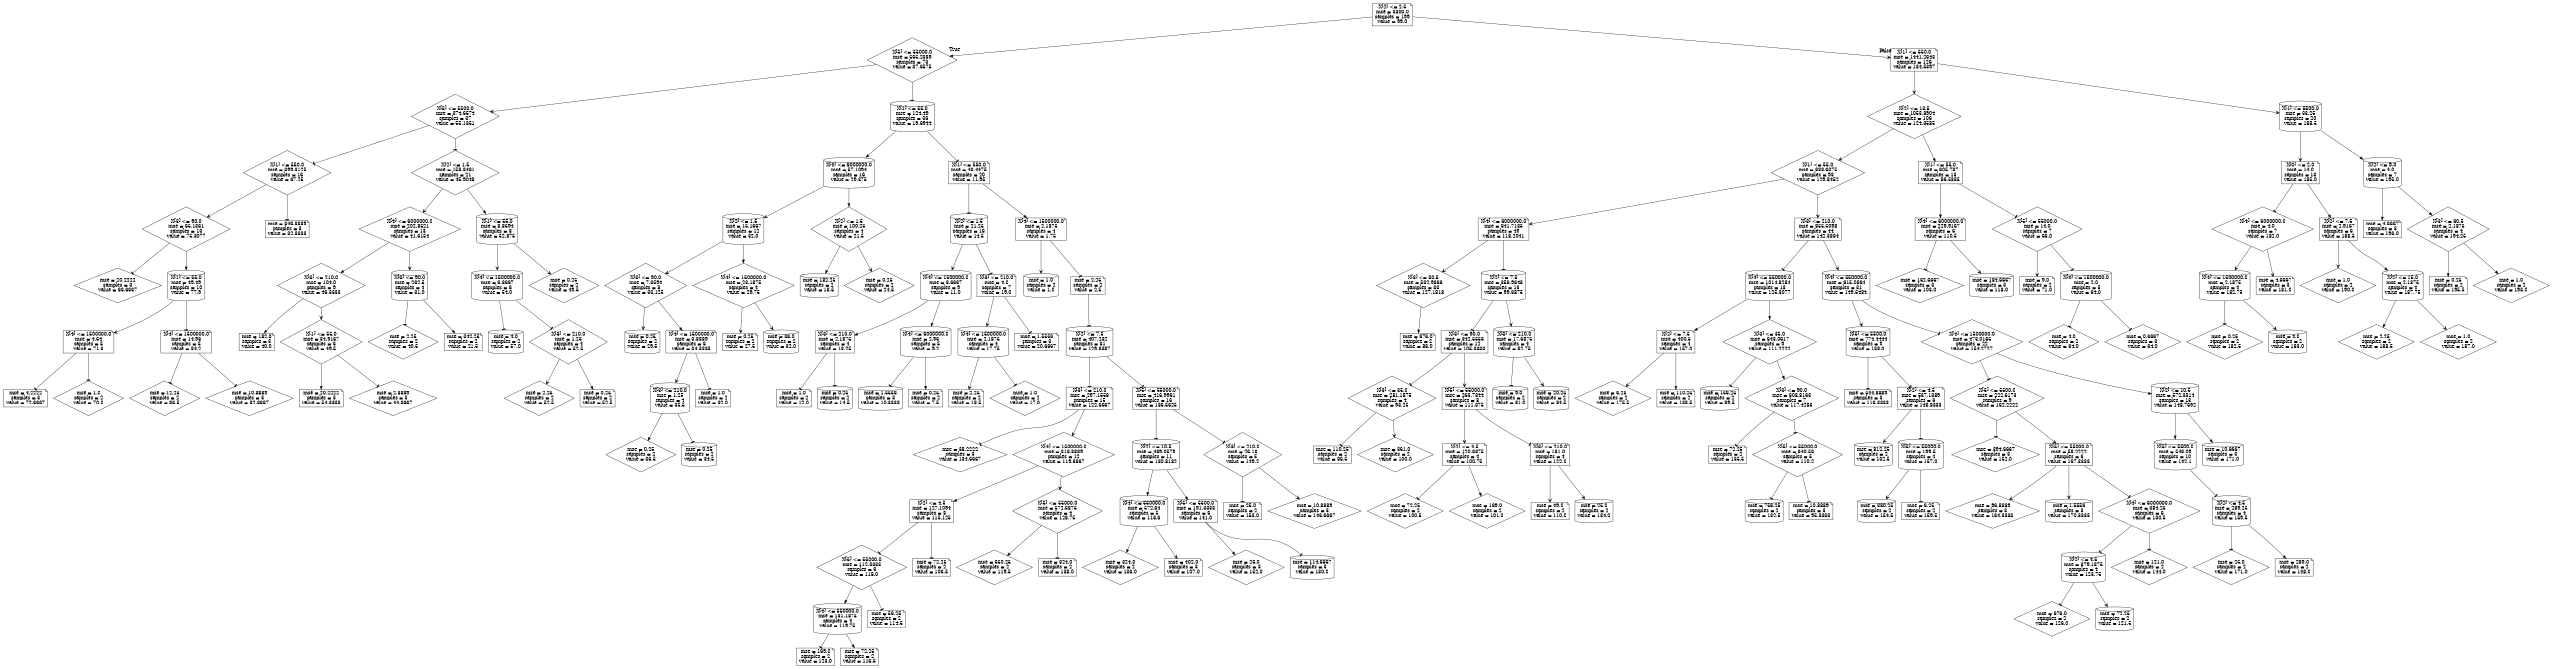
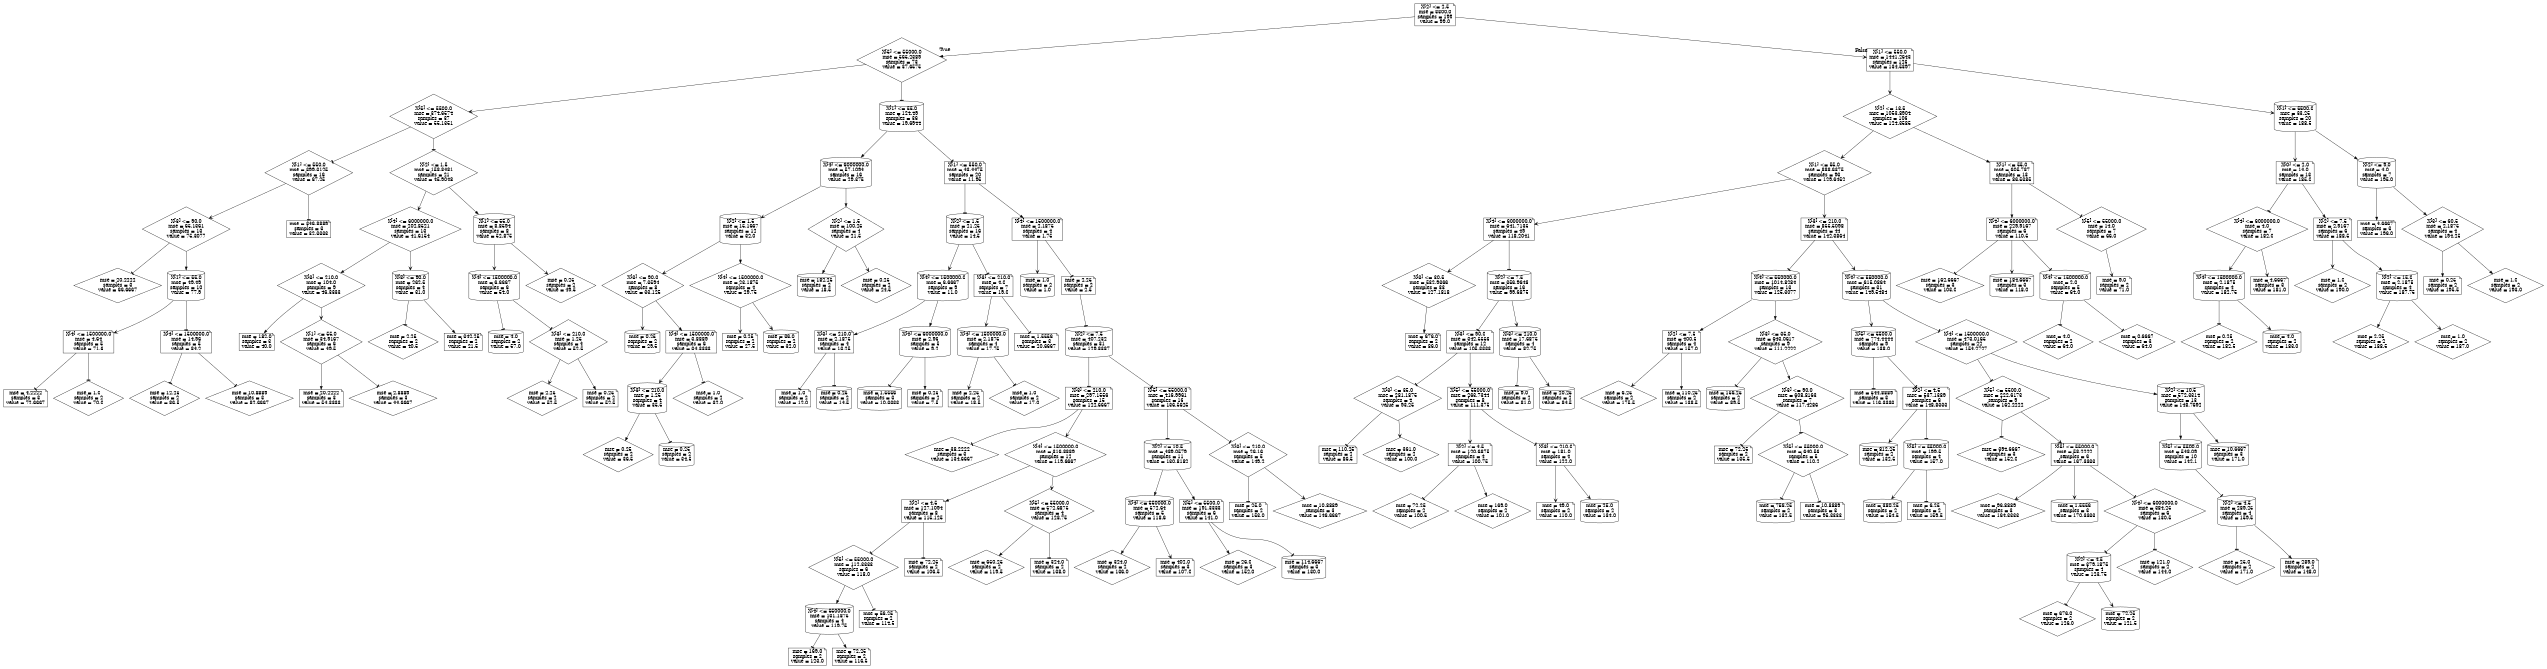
(2061, 257) -> (2036, 255)
(713, 398) -> (708, 398)
